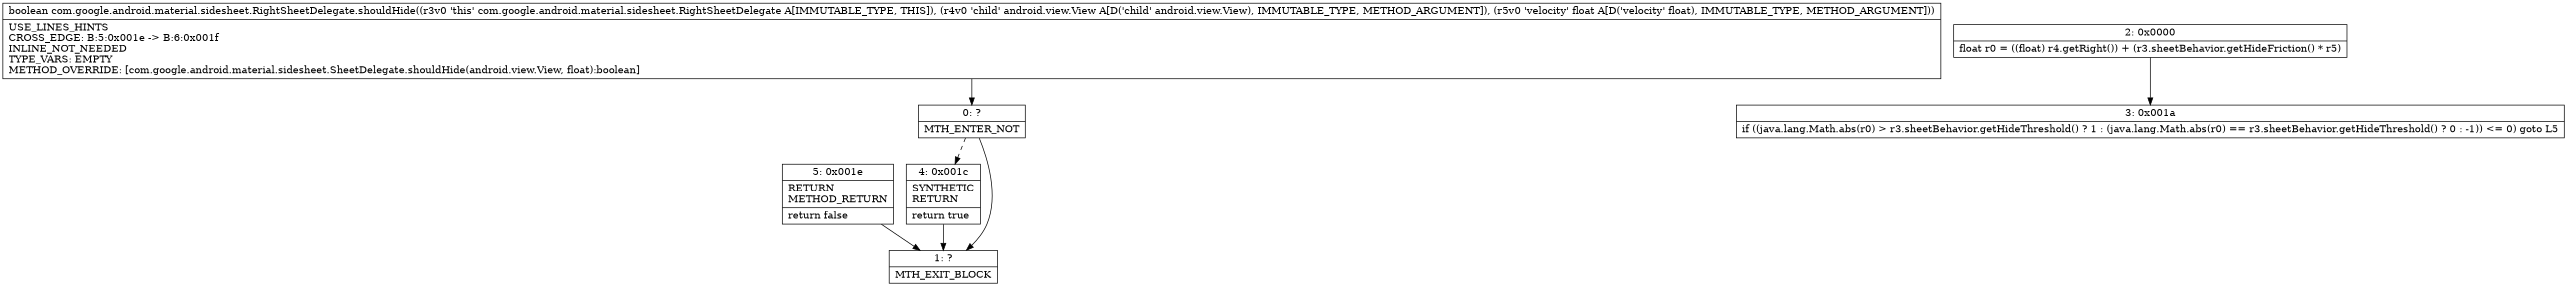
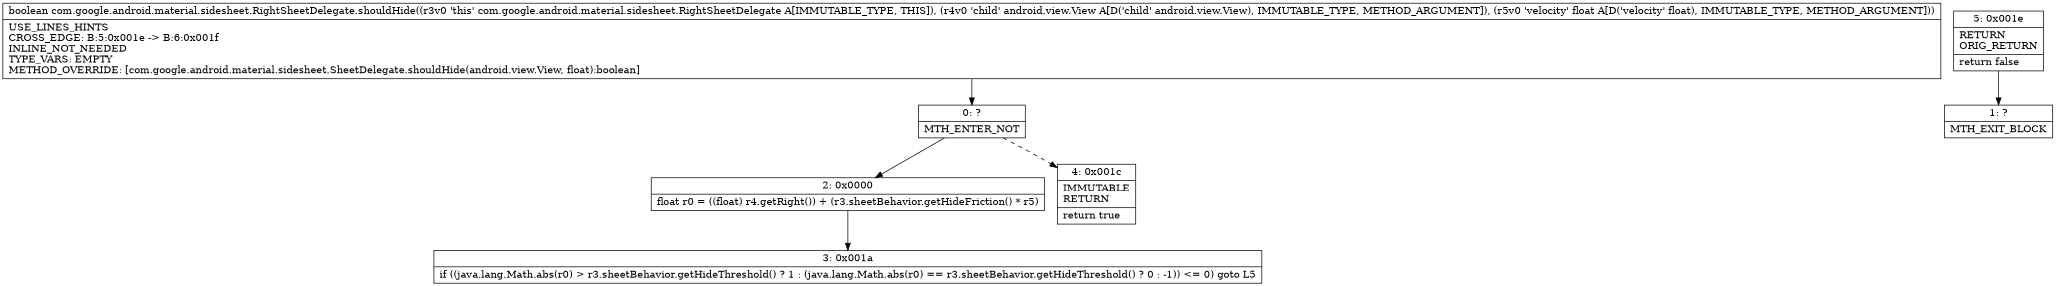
(943, 188) -> (1097, 188)
(992, 194) -> (913, 156)
(838, 199) -> (1999, 46)
(943, 234) -> none
